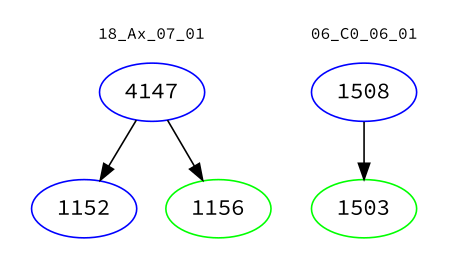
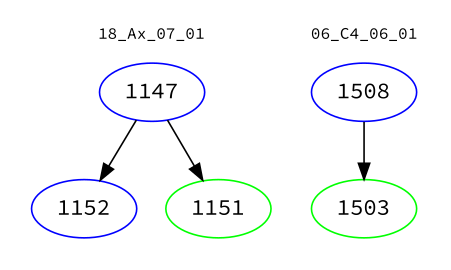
(365, 35) -> (365, 35)
(152, 92) -> (152, 92)
(218, 209) -> (218, 209)
